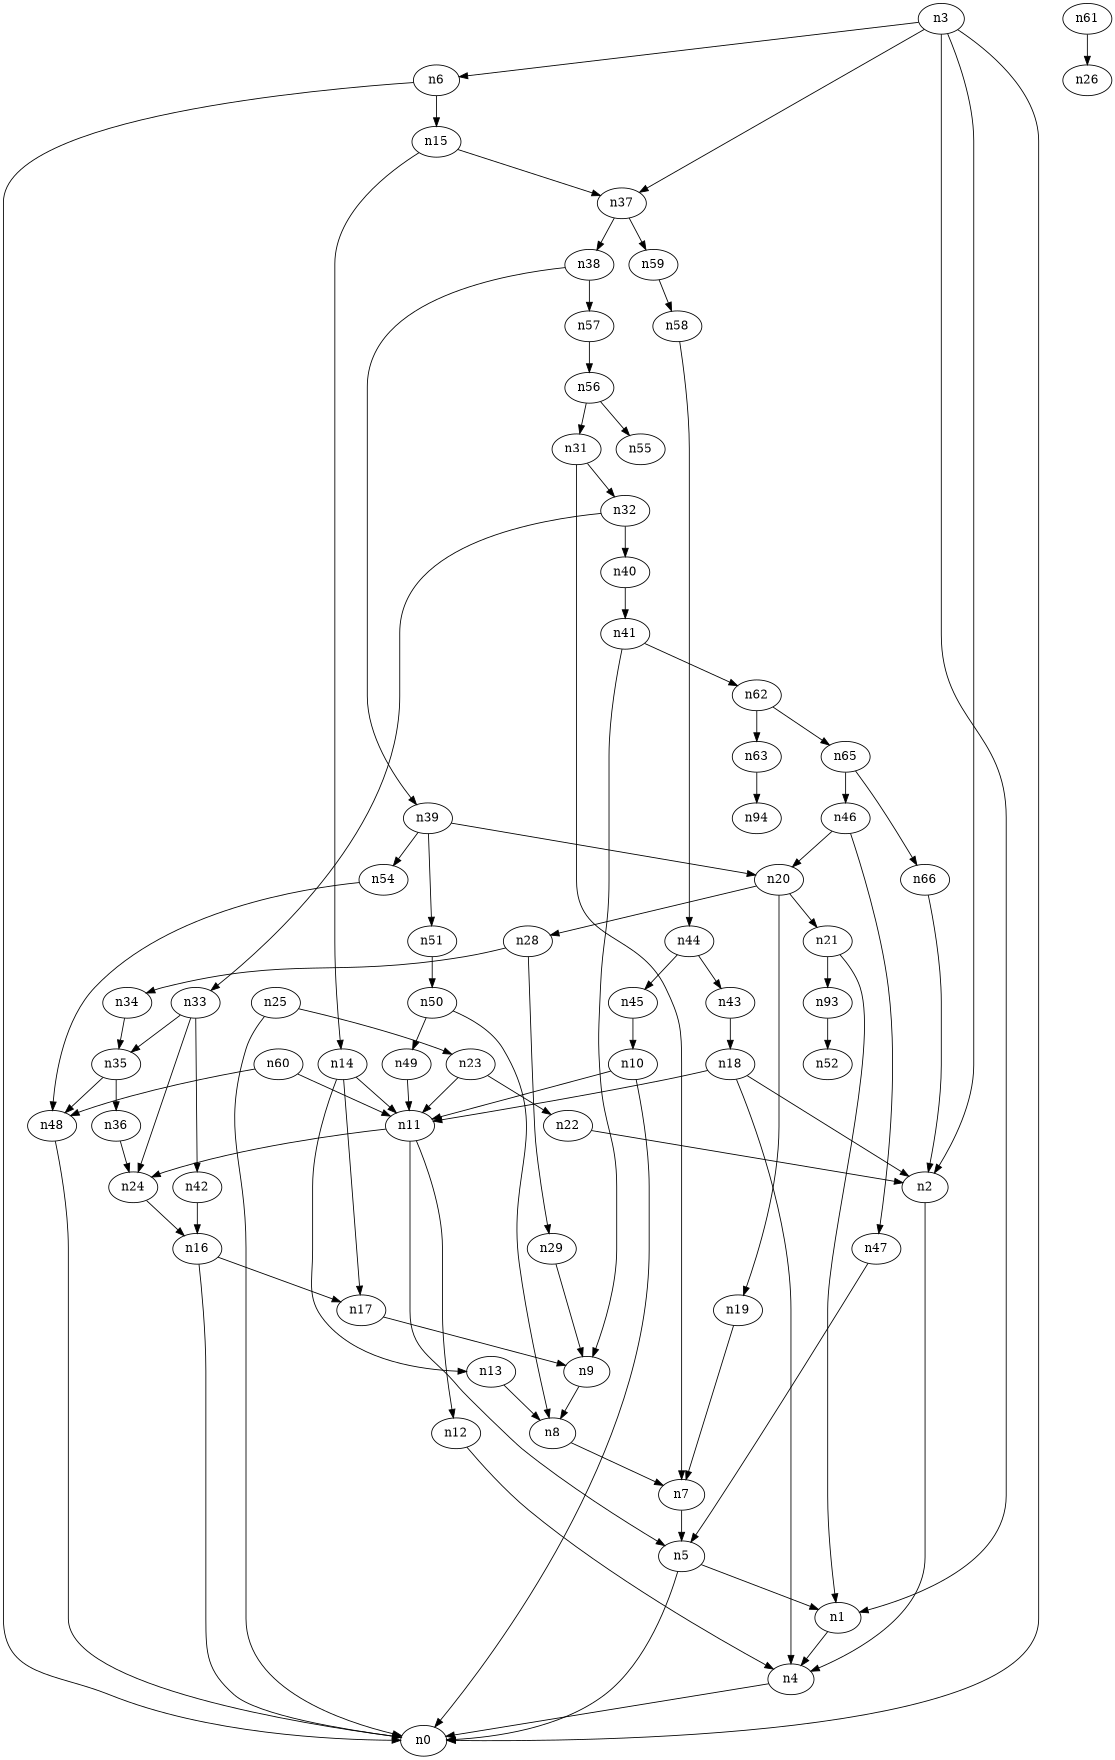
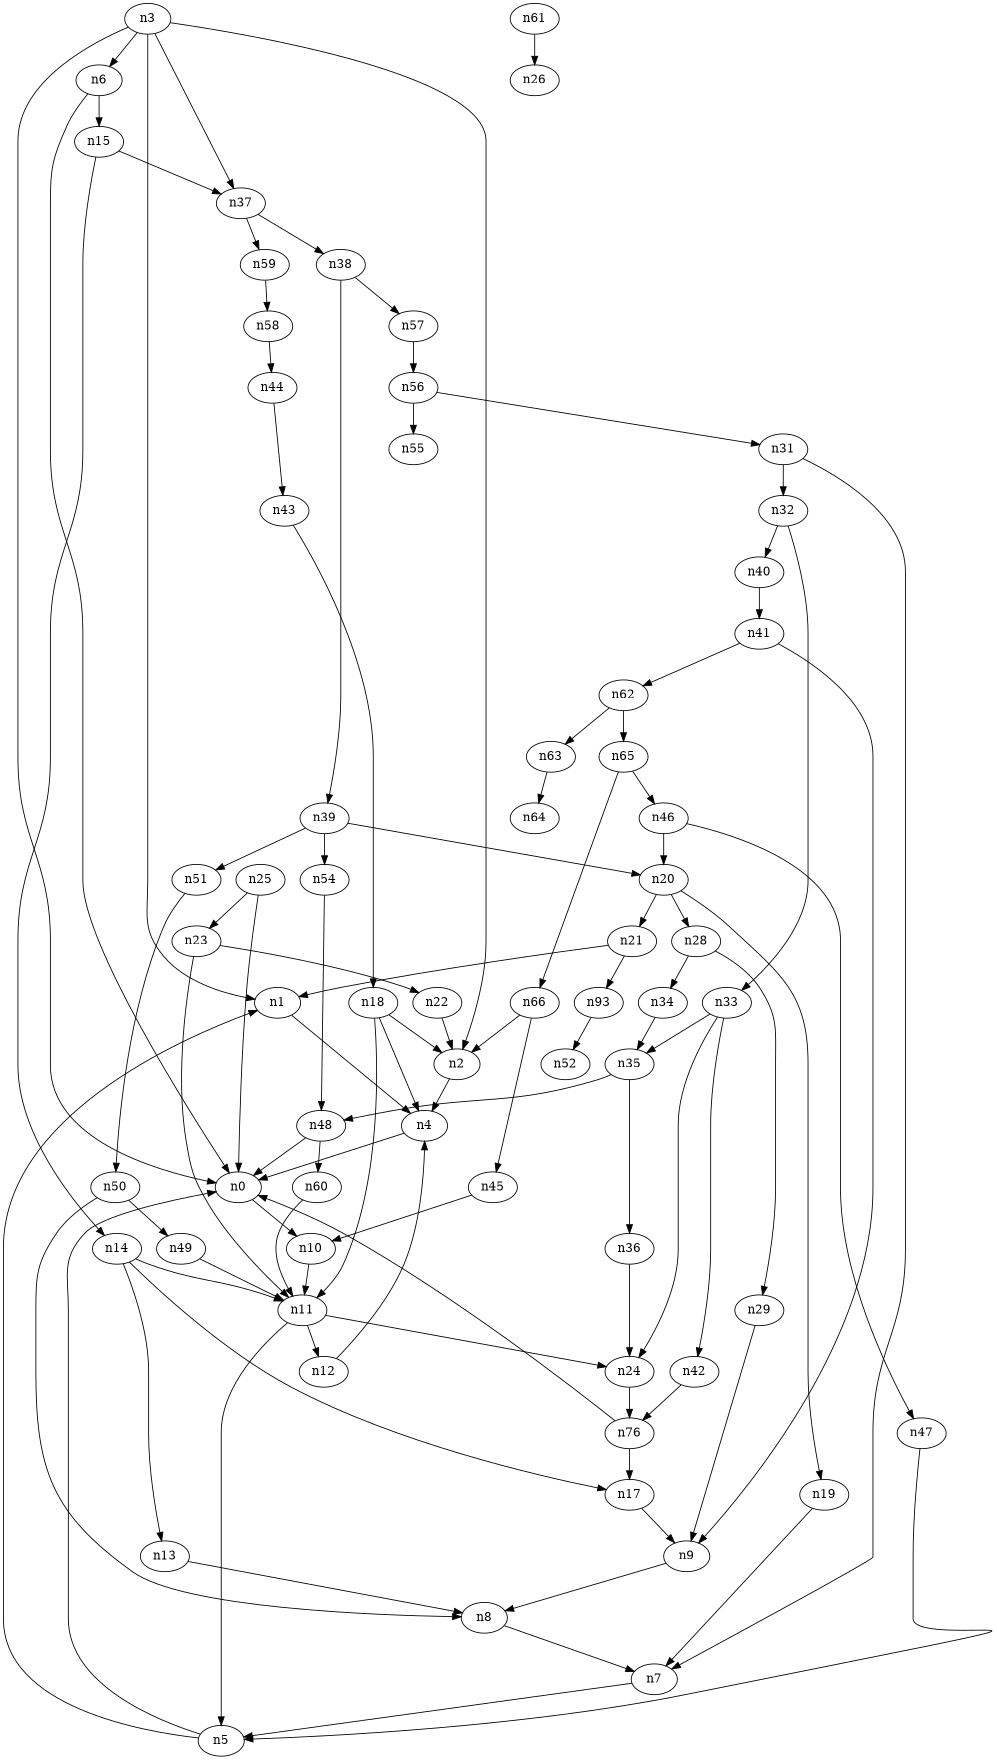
(757, 818) -> (535, 818)
(664, 969) -> (515, 1091)
(175, 1085) -> (319, 1152)
(197, 1249) -> (630, 1433)
(615, 1422) -> (271, 1215)
